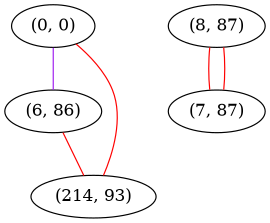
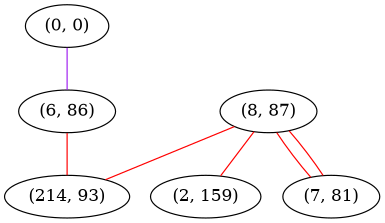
(116, 104) -> (170, 153)
(217, 111) -> (331, 197)
none -> (206, 197)
